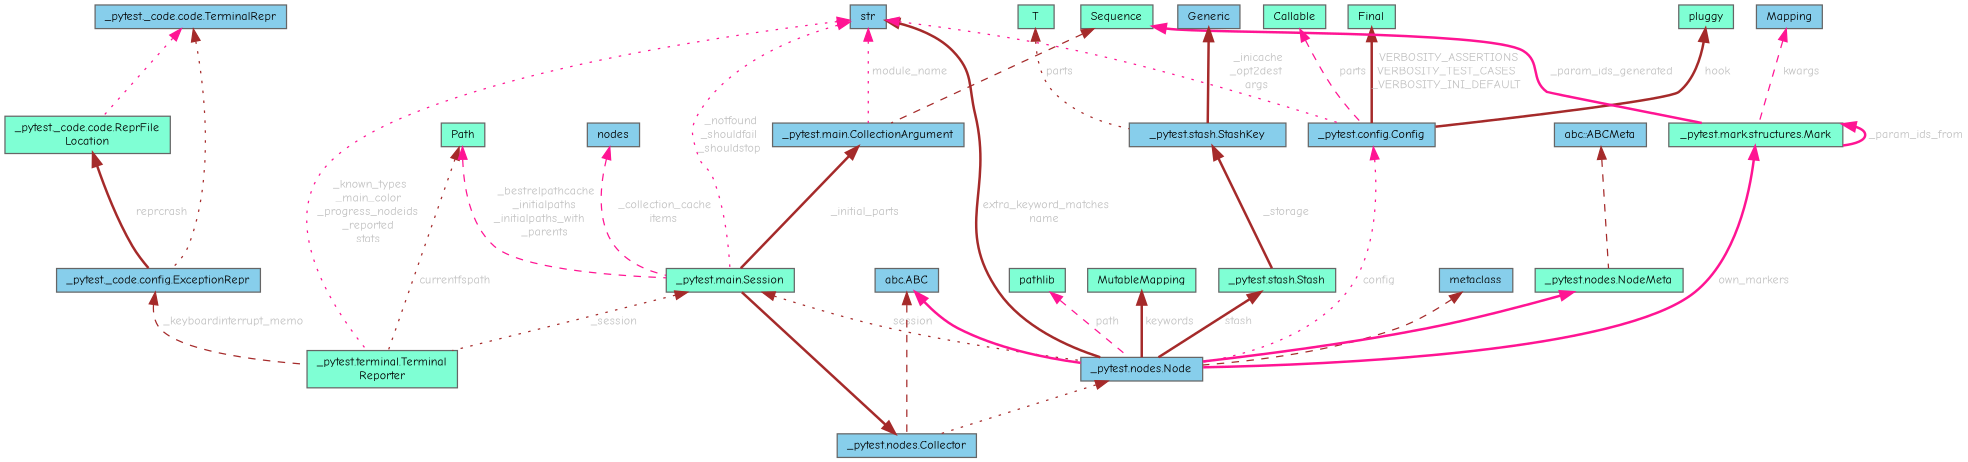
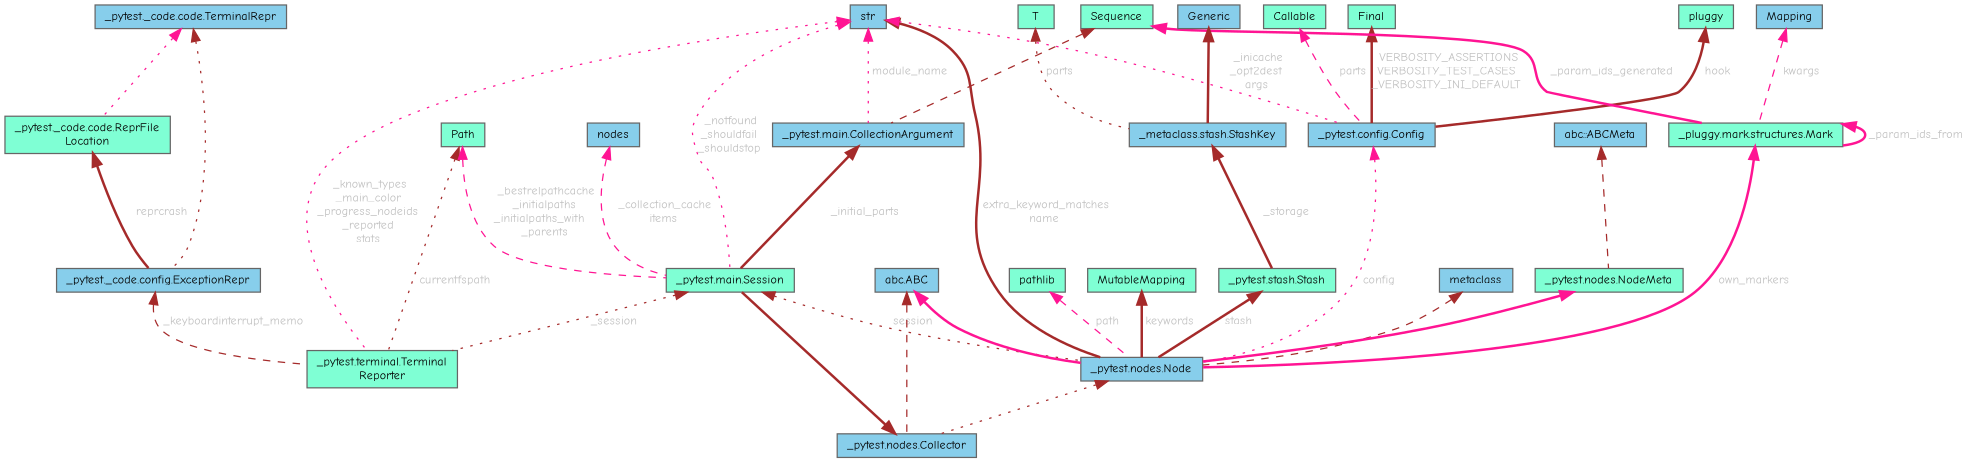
(1208, 135) -> (1208, 135)
(1756, 135) -> (1756, 135)
